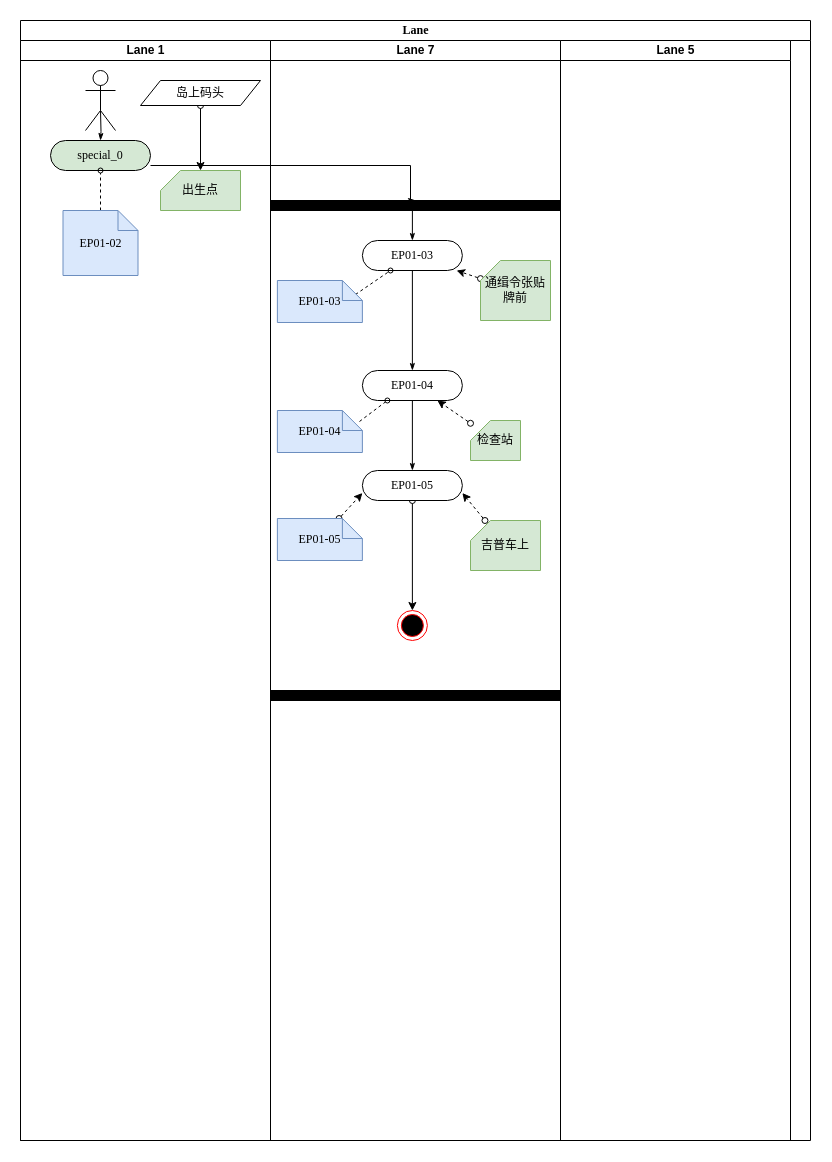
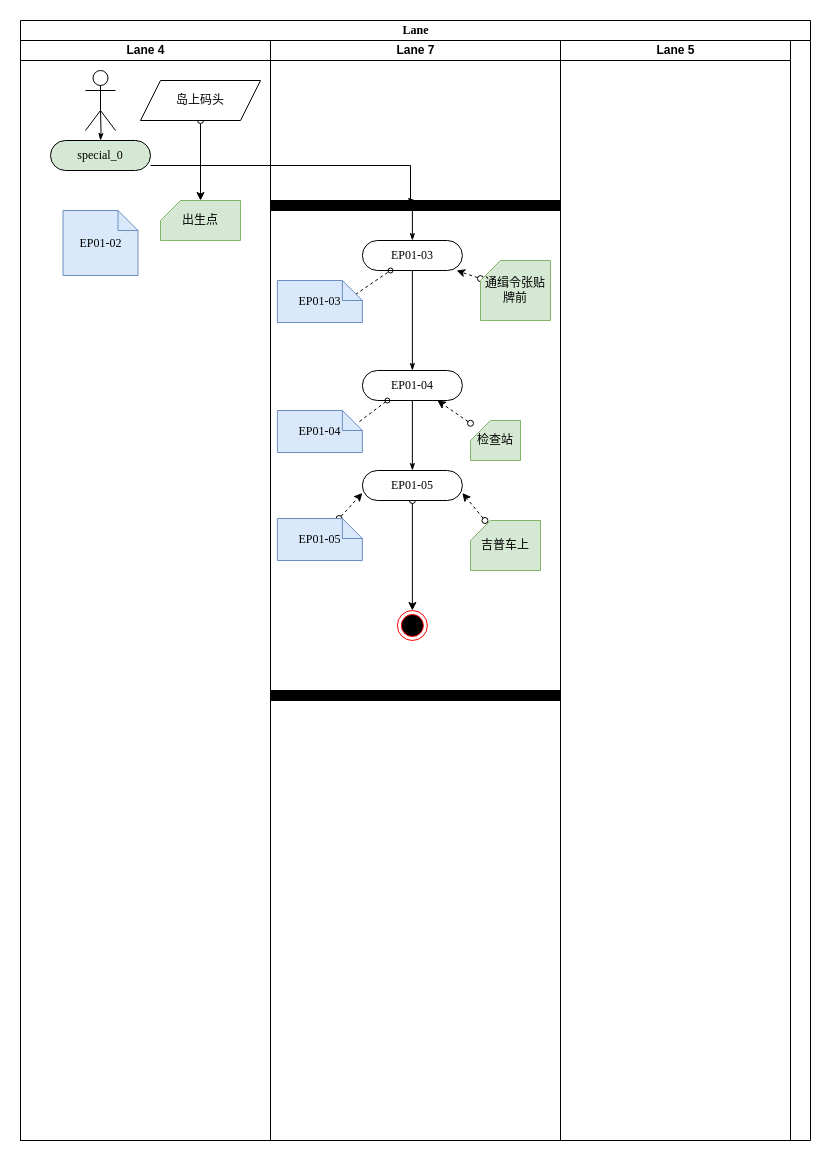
(146, 51) -> (146, 51)
(201, 93) -> (201, 101)
(201, 191) -> (201, 221)
(101, 192) -> none
